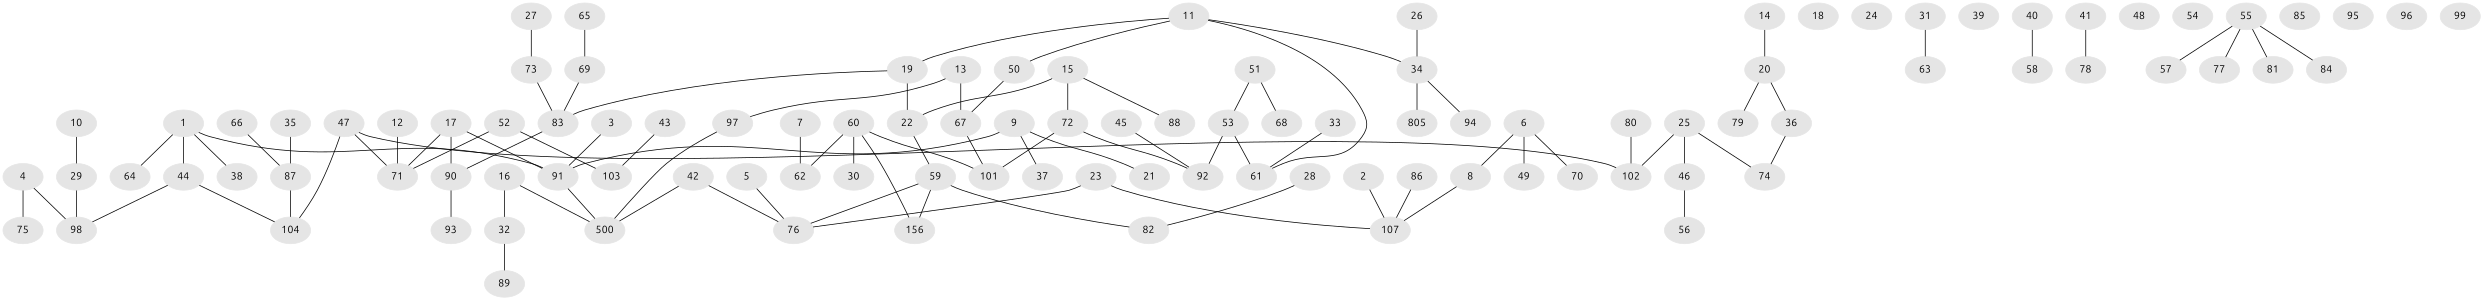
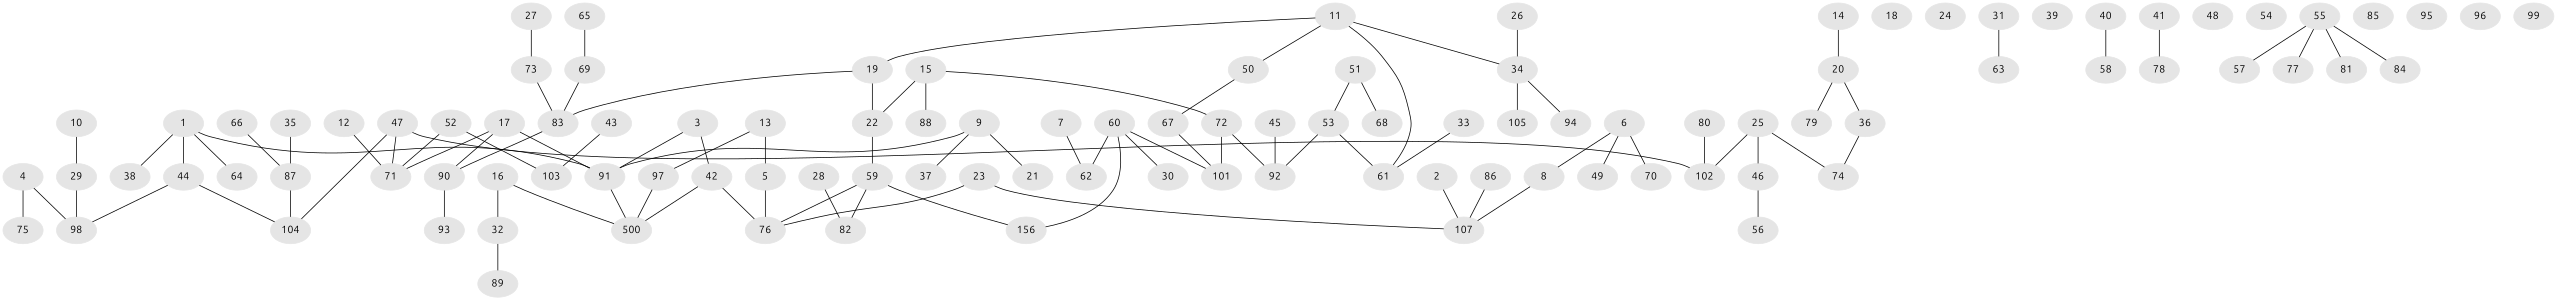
(961, 97) -> (765, 144)
(1417, 123) -> (1517, 123)
none -> (704, 146)
